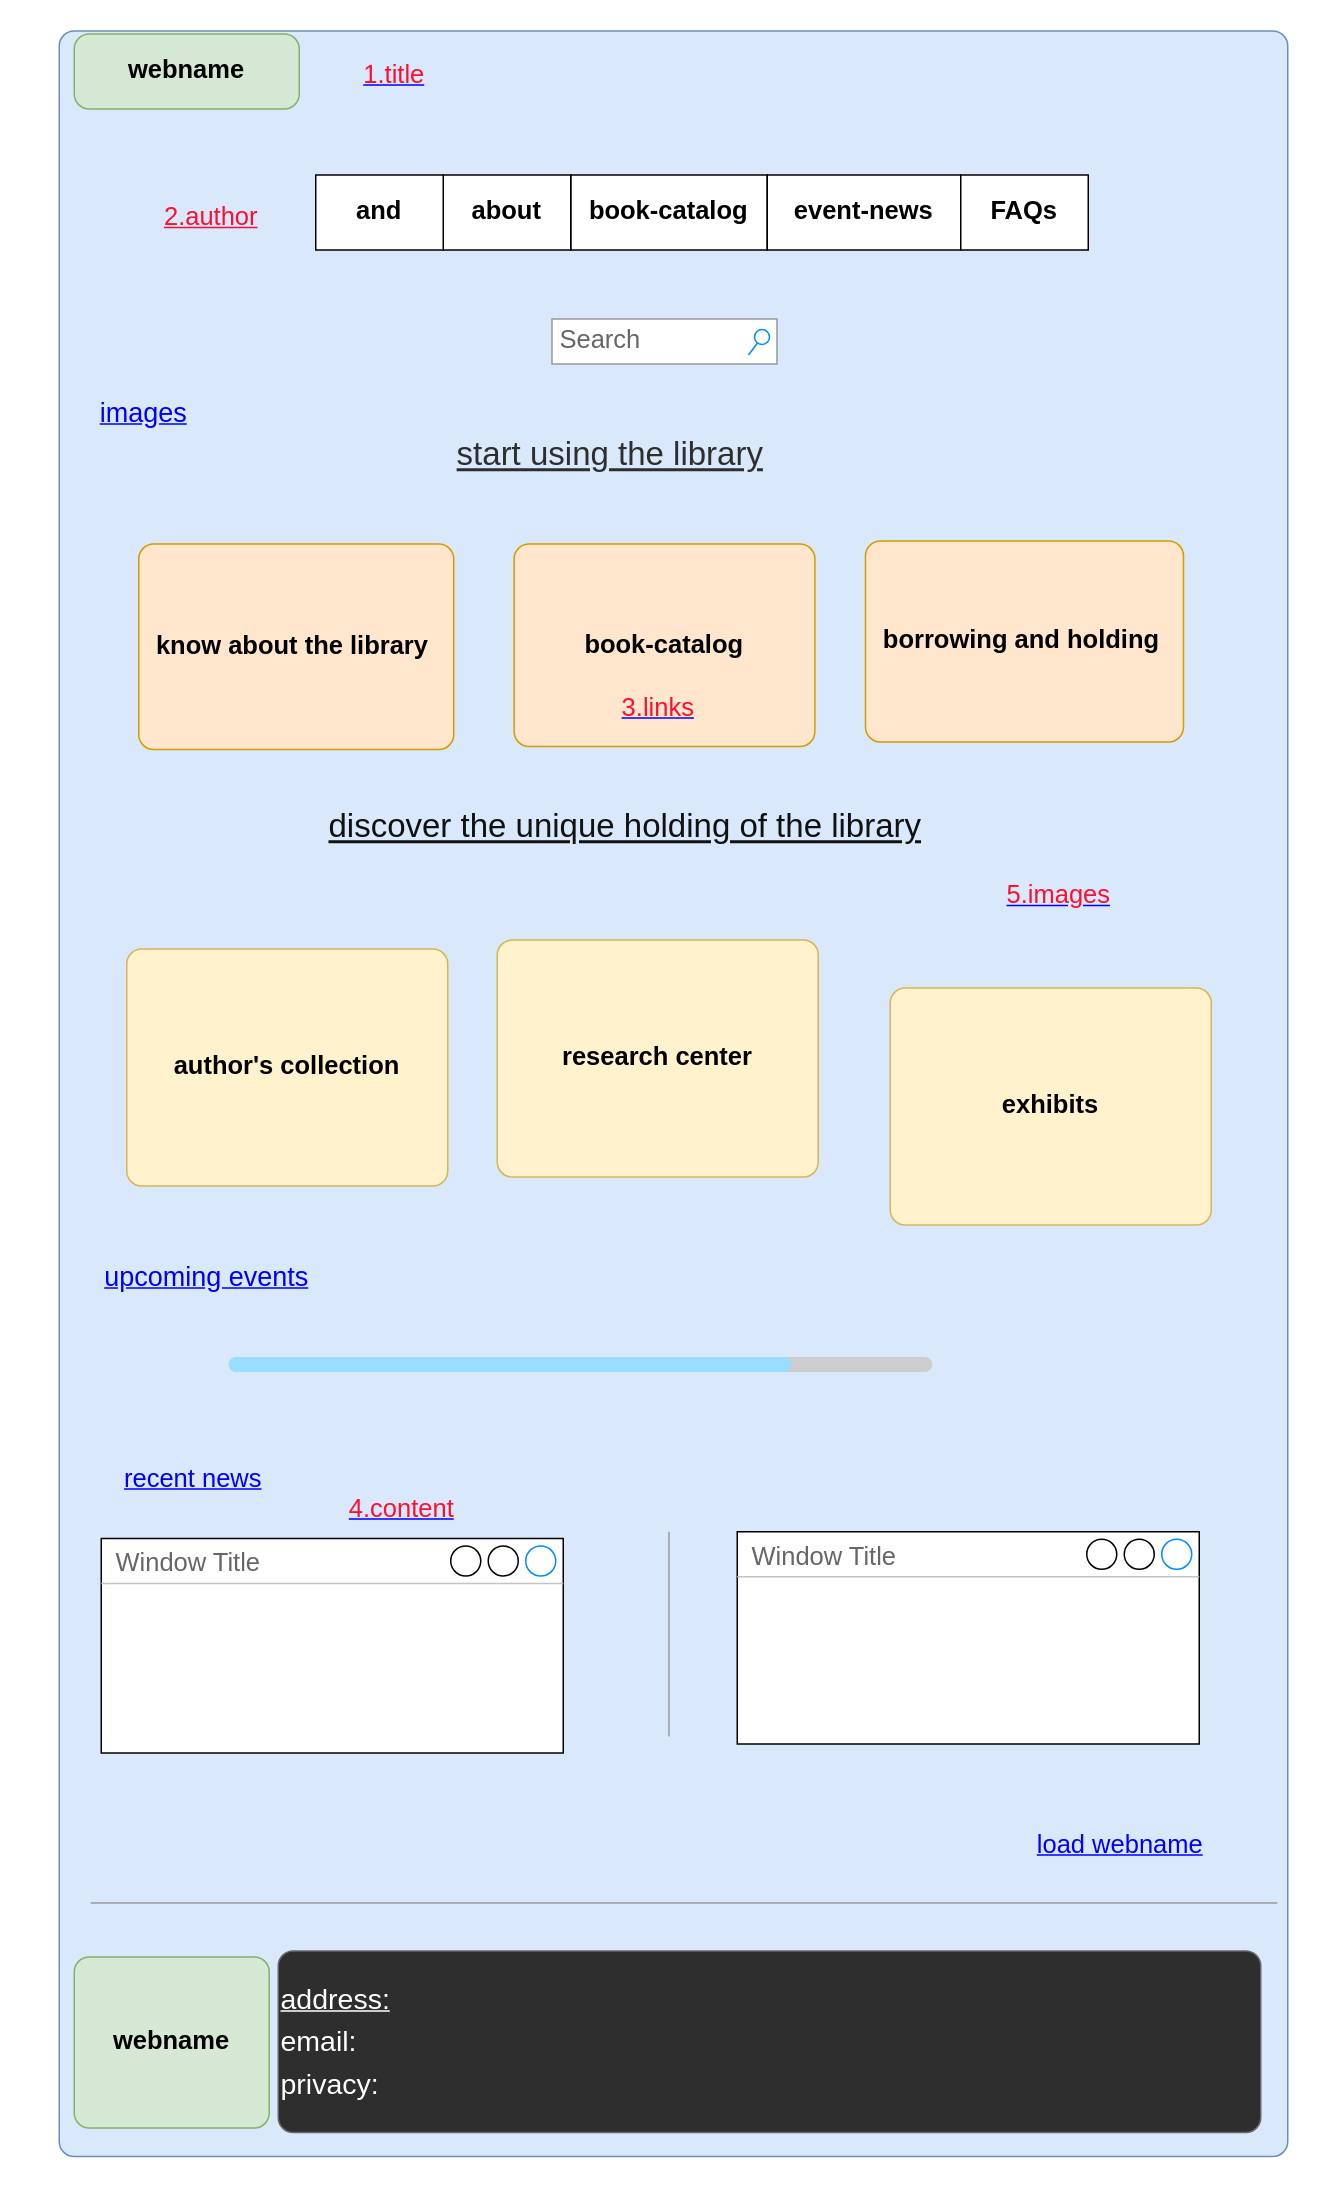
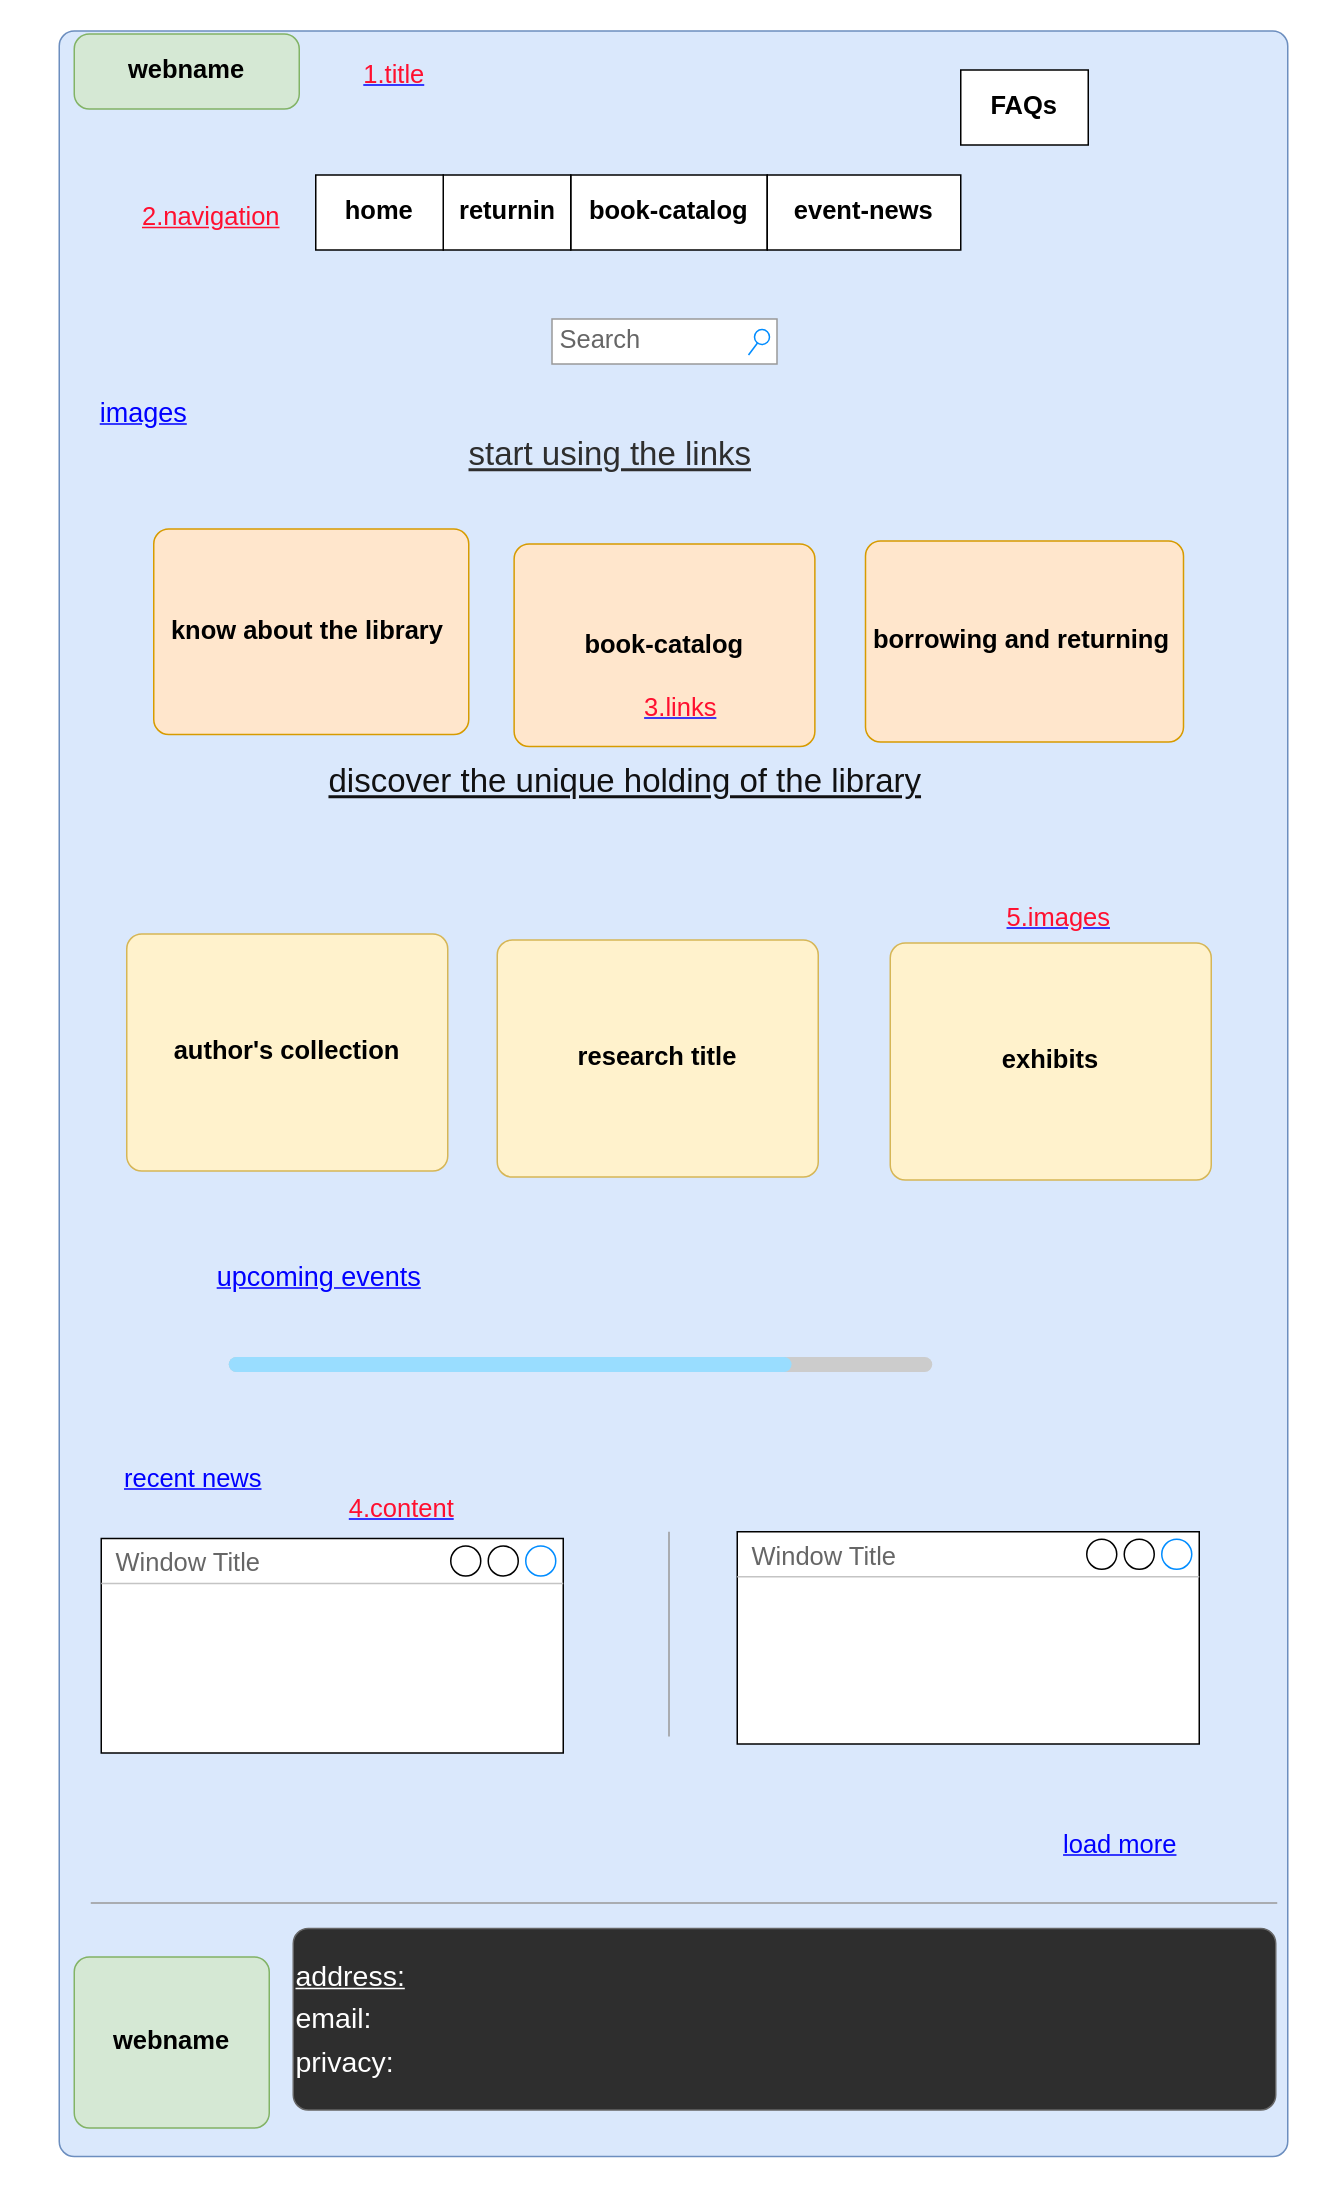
(380, 212) -> (380, 212)
(507, 212) -> (507, 212)
(1025, 212) -> (1025, 107)
(212, 218) -> (212, 218)
(611, 455) -> (611, 455)
(1025, 641) -> (1025, 641)
(296, 647) -> (311, 632)
(658, 709) -> (680, 709)
(625, 827) -> (625, 782)
(1058, 896) -> (1058, 918)
(658, 1058) -> (658, 1058)
(287, 1067) -> (287, 1052)
(1051, 1106) -> (1051, 1061)
(206, 1277) -> (319, 1277)
(1121, 1846) -> (1121, 1846)
(770, 2042) -> (785, 2019)
